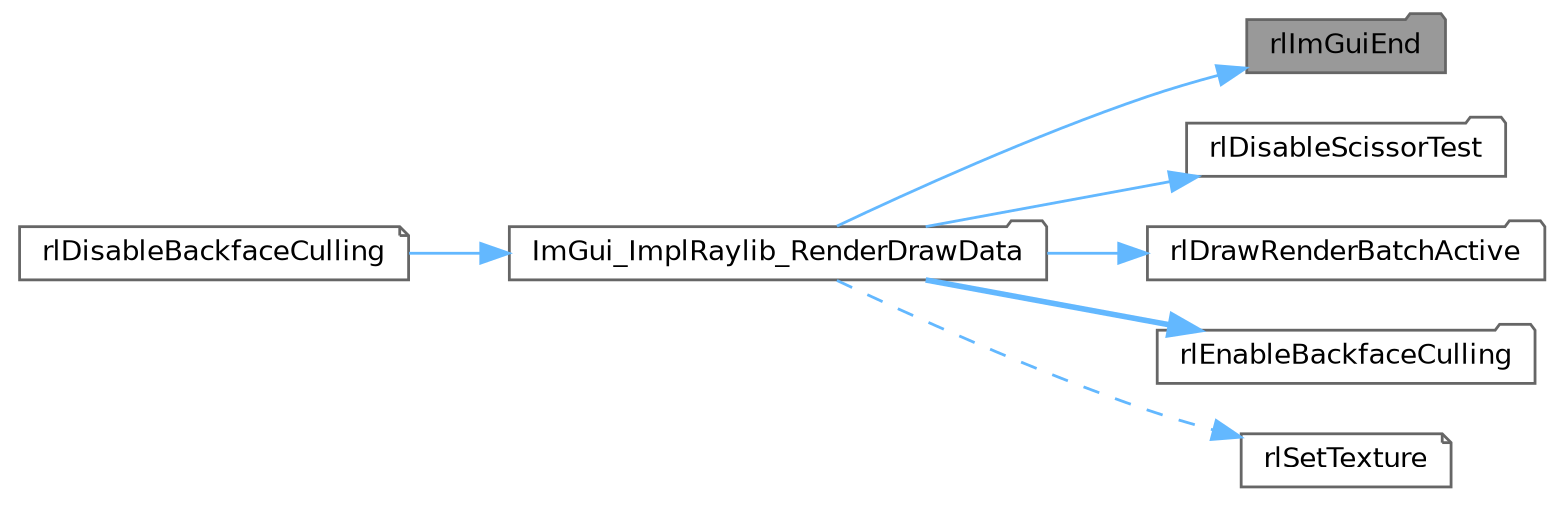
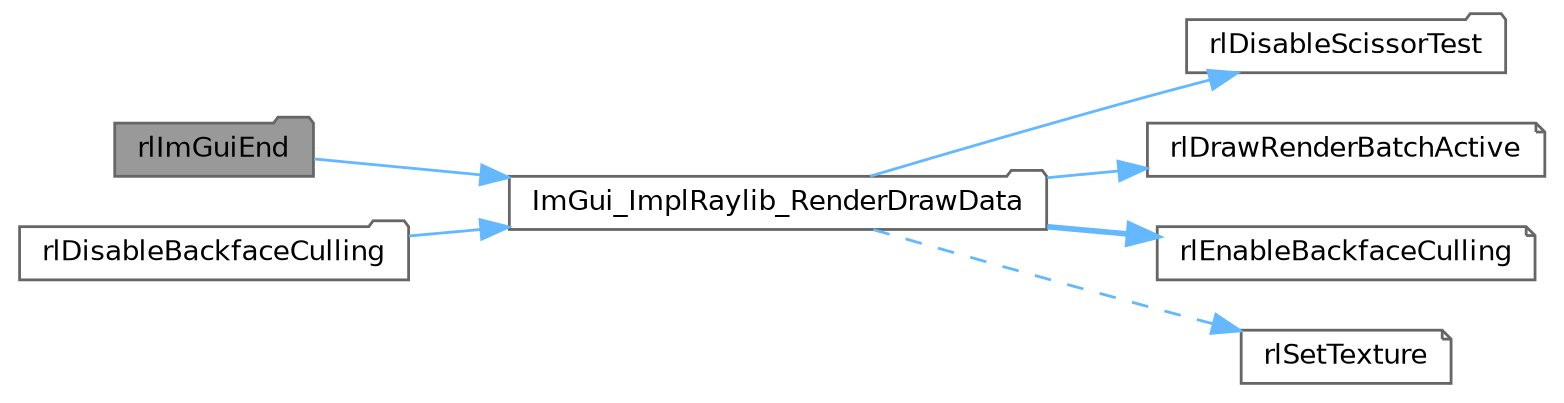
(1025, 143) -> (397, 167)
(214, 253) -> (214, 253)
(1346, 253) -> (1346, 150)
(1346, 357) -> (1346, 253)
